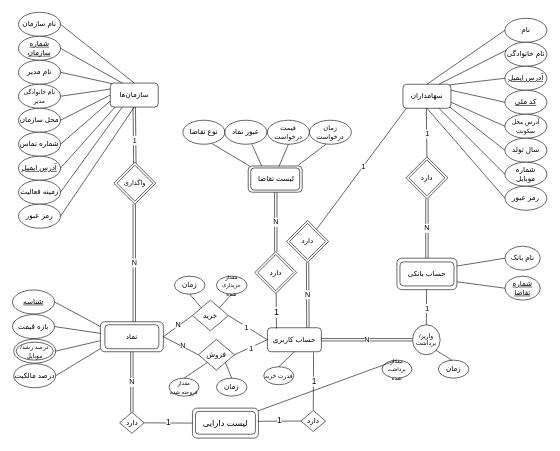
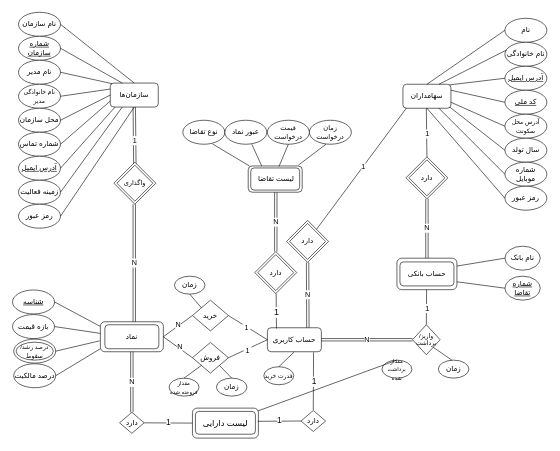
(232, 285) -> none
(225, 301) -> none
(426, 340) -> (426, 340)
(35, 351) -> (35, 351)
(216, 355) -> (210, 358)
